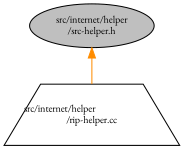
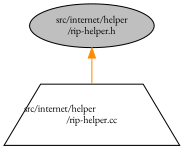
(92, 26) -> (92, 26)
